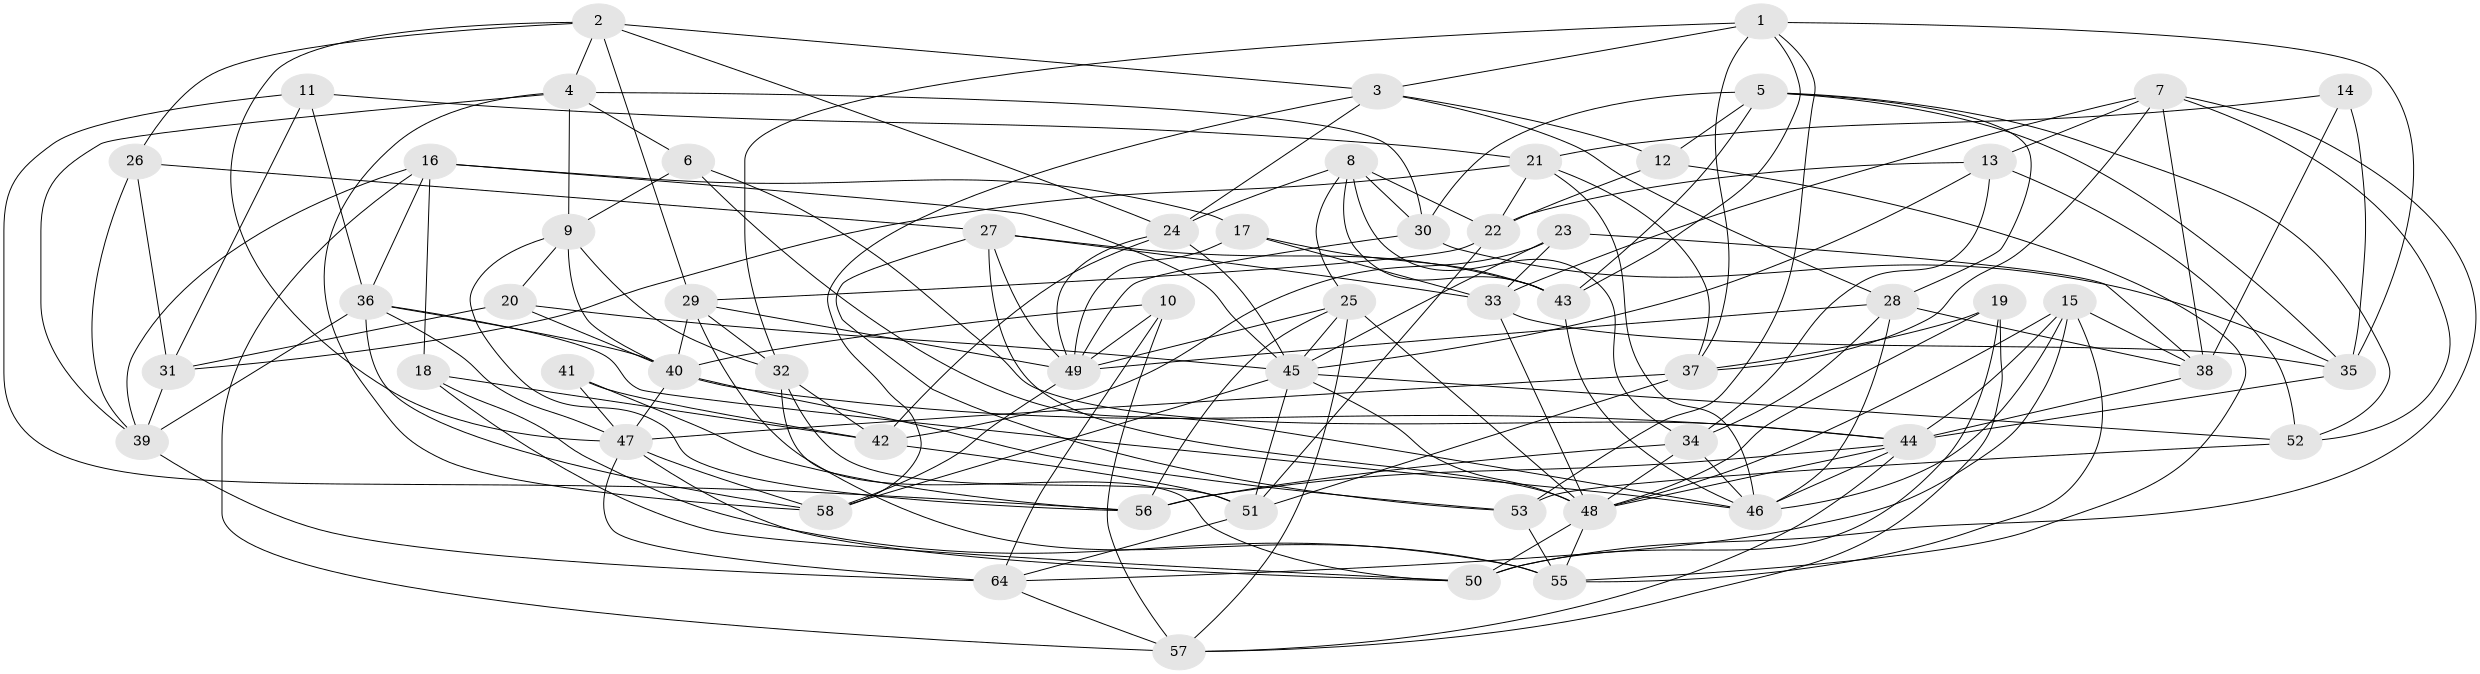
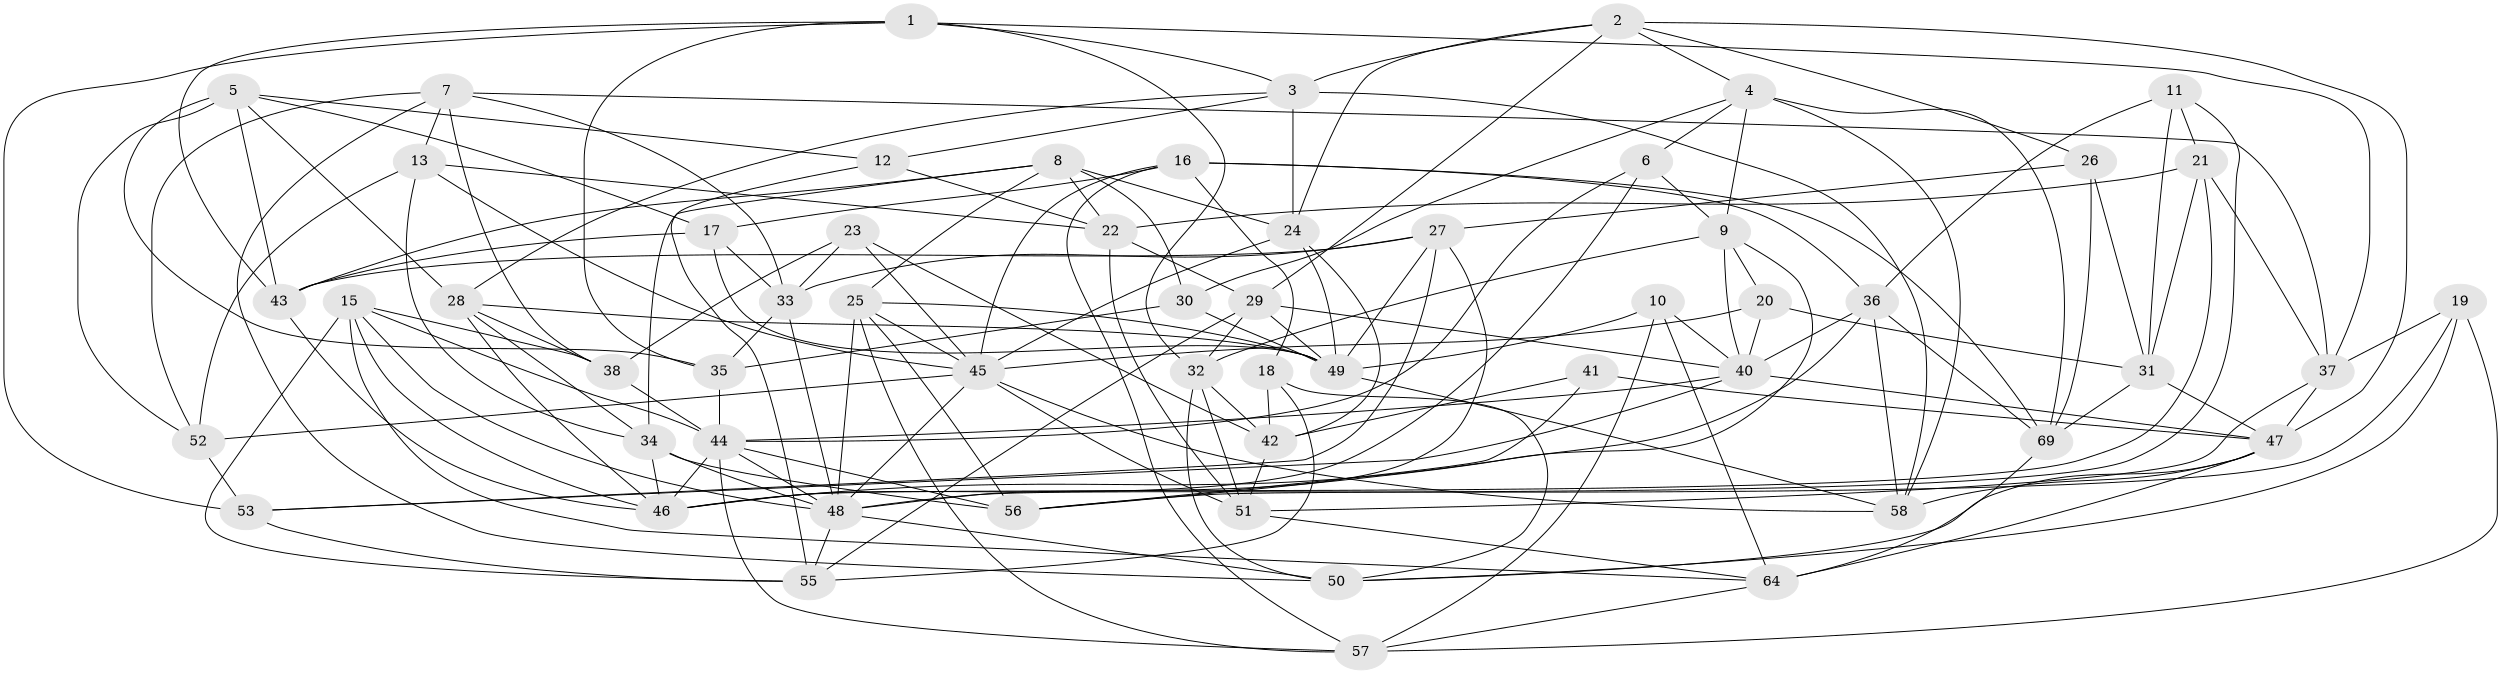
(2345, 92) -> none
(1566, 116) -> (477, 151)
(481, 374) -> (2212, 407)
(142, 442) -> (2047, 442)
